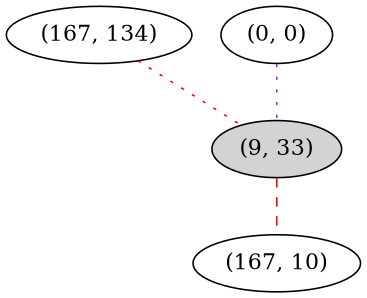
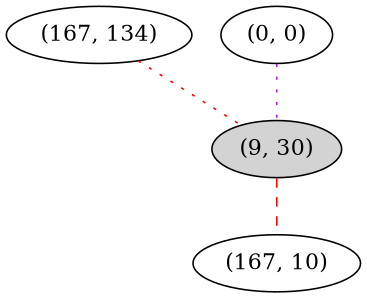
(277, 149) -> (277, 149)
